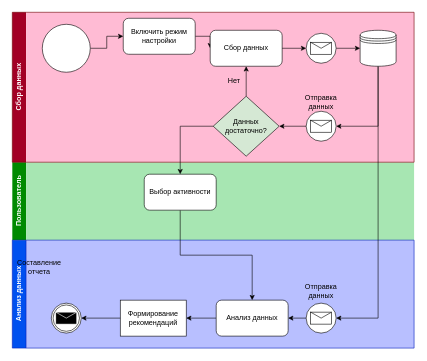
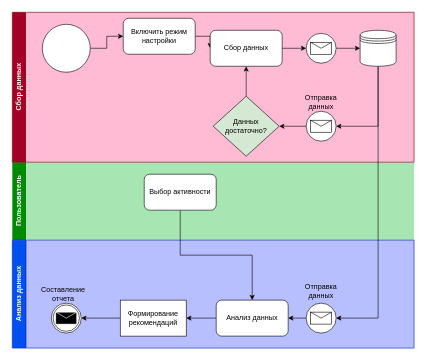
(234, 81) -> none
(180, 126) -> none
(39, 267) -> (63, 294)
